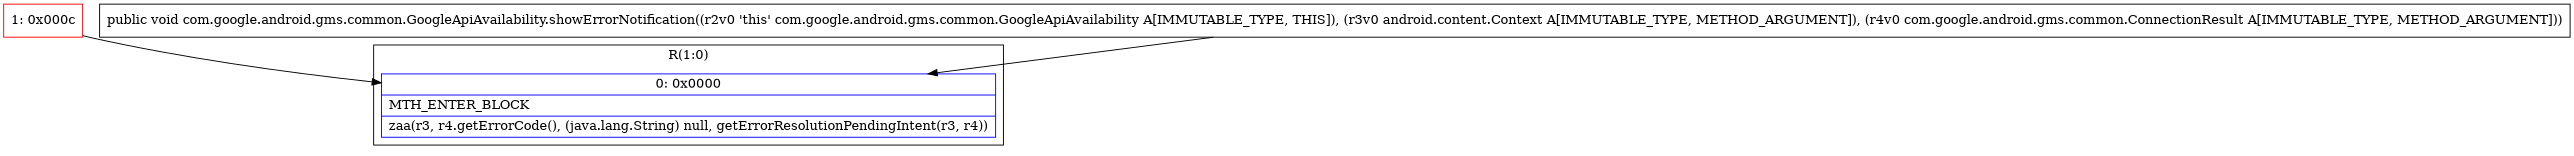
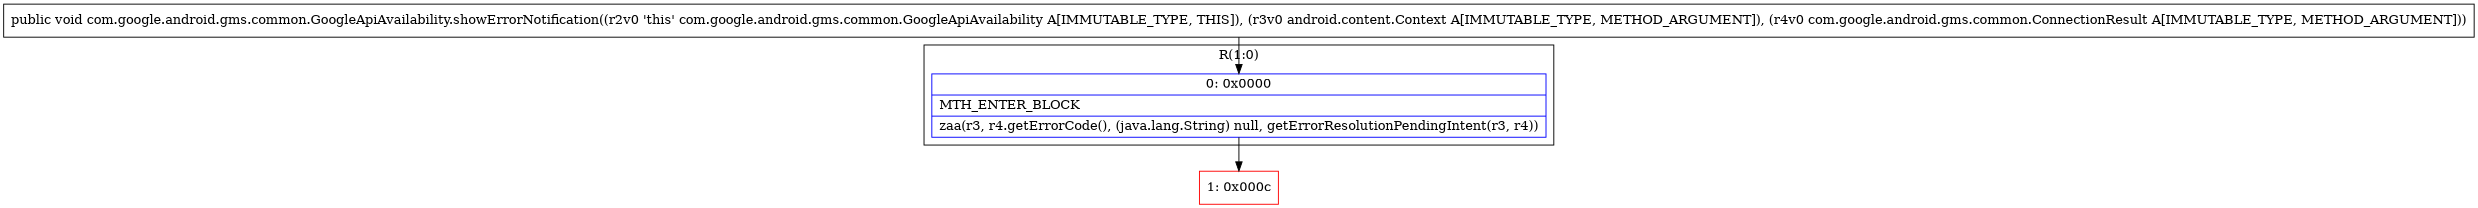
(227, 63) -> (1239, 151)
